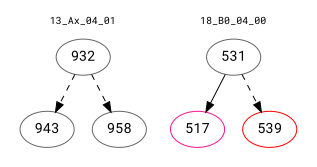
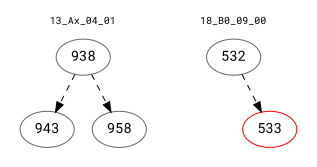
(234, 22) -> (234, 22)
(83, 57) -> (83, 57)
(234, 57) -> (234, 57)
(198, 129) -> none
(270, 129) -> (270, 129)
